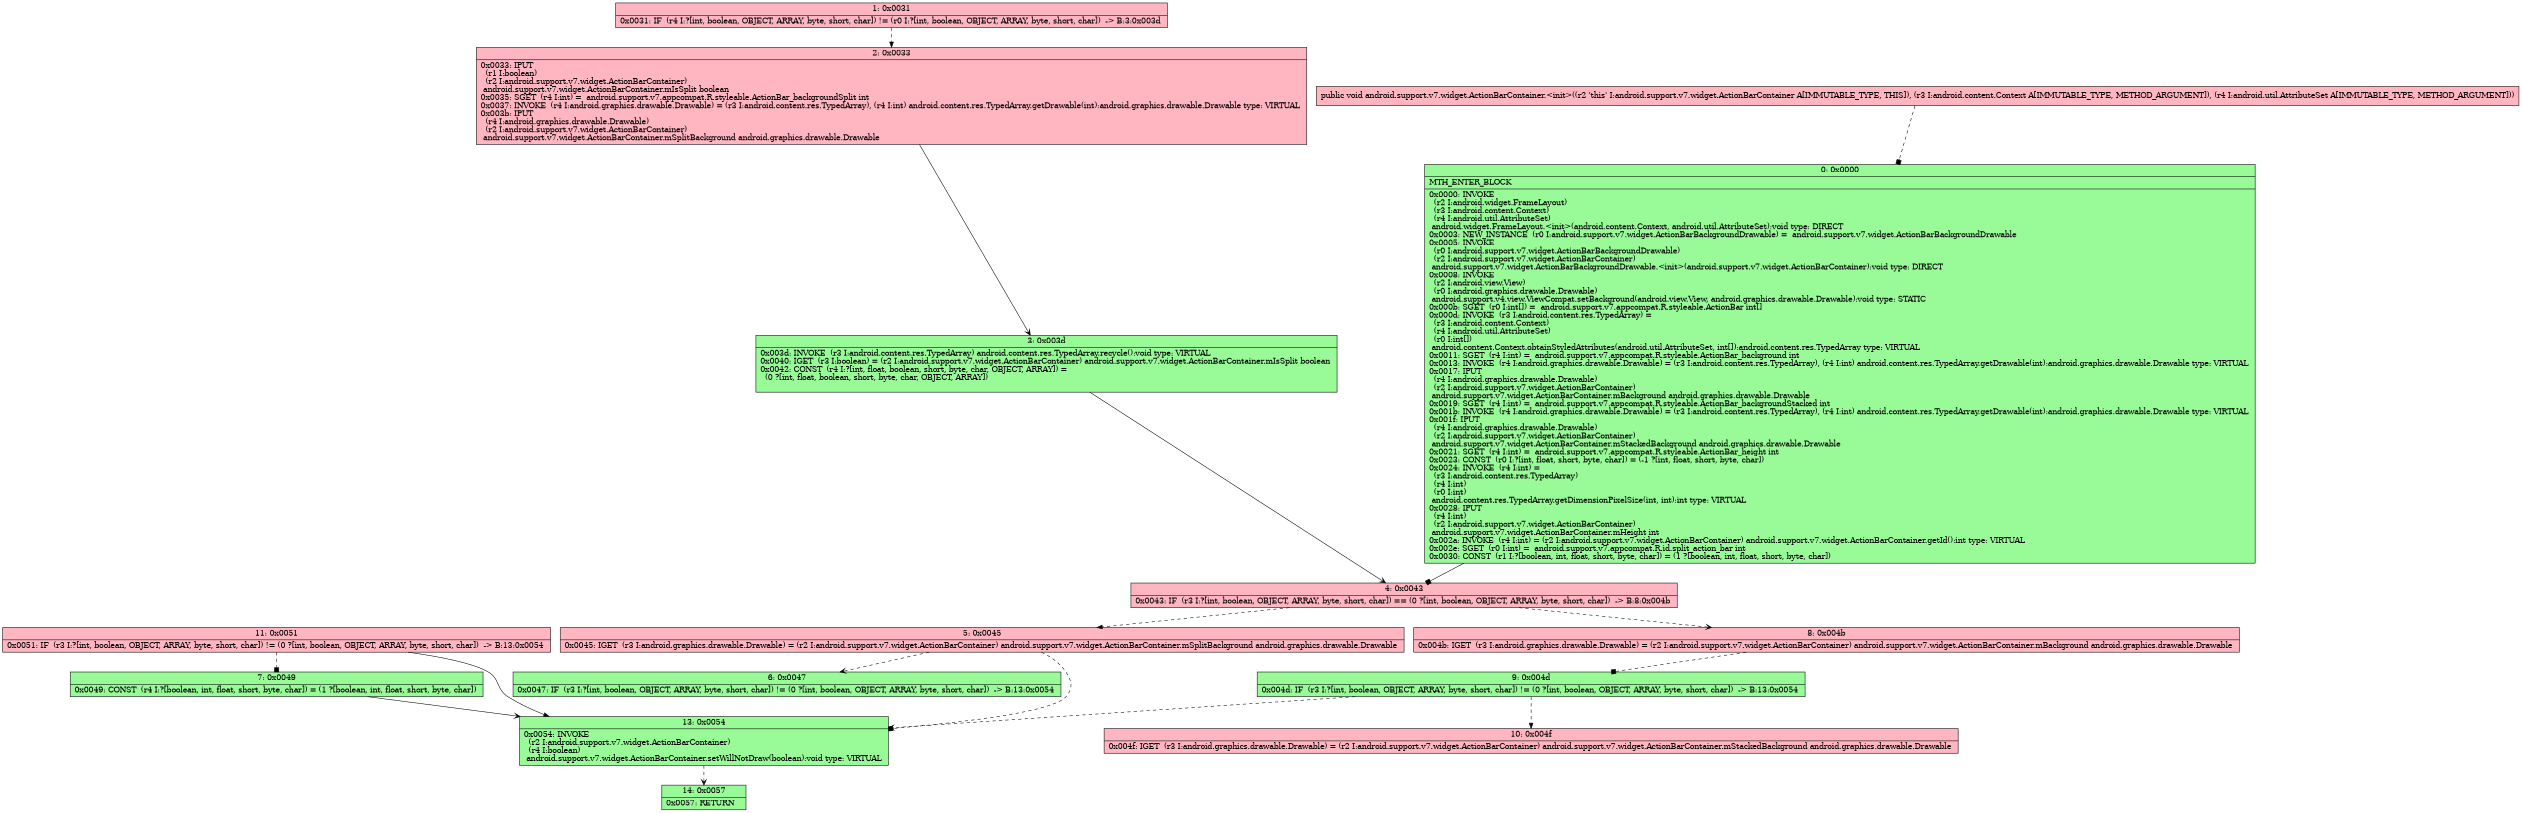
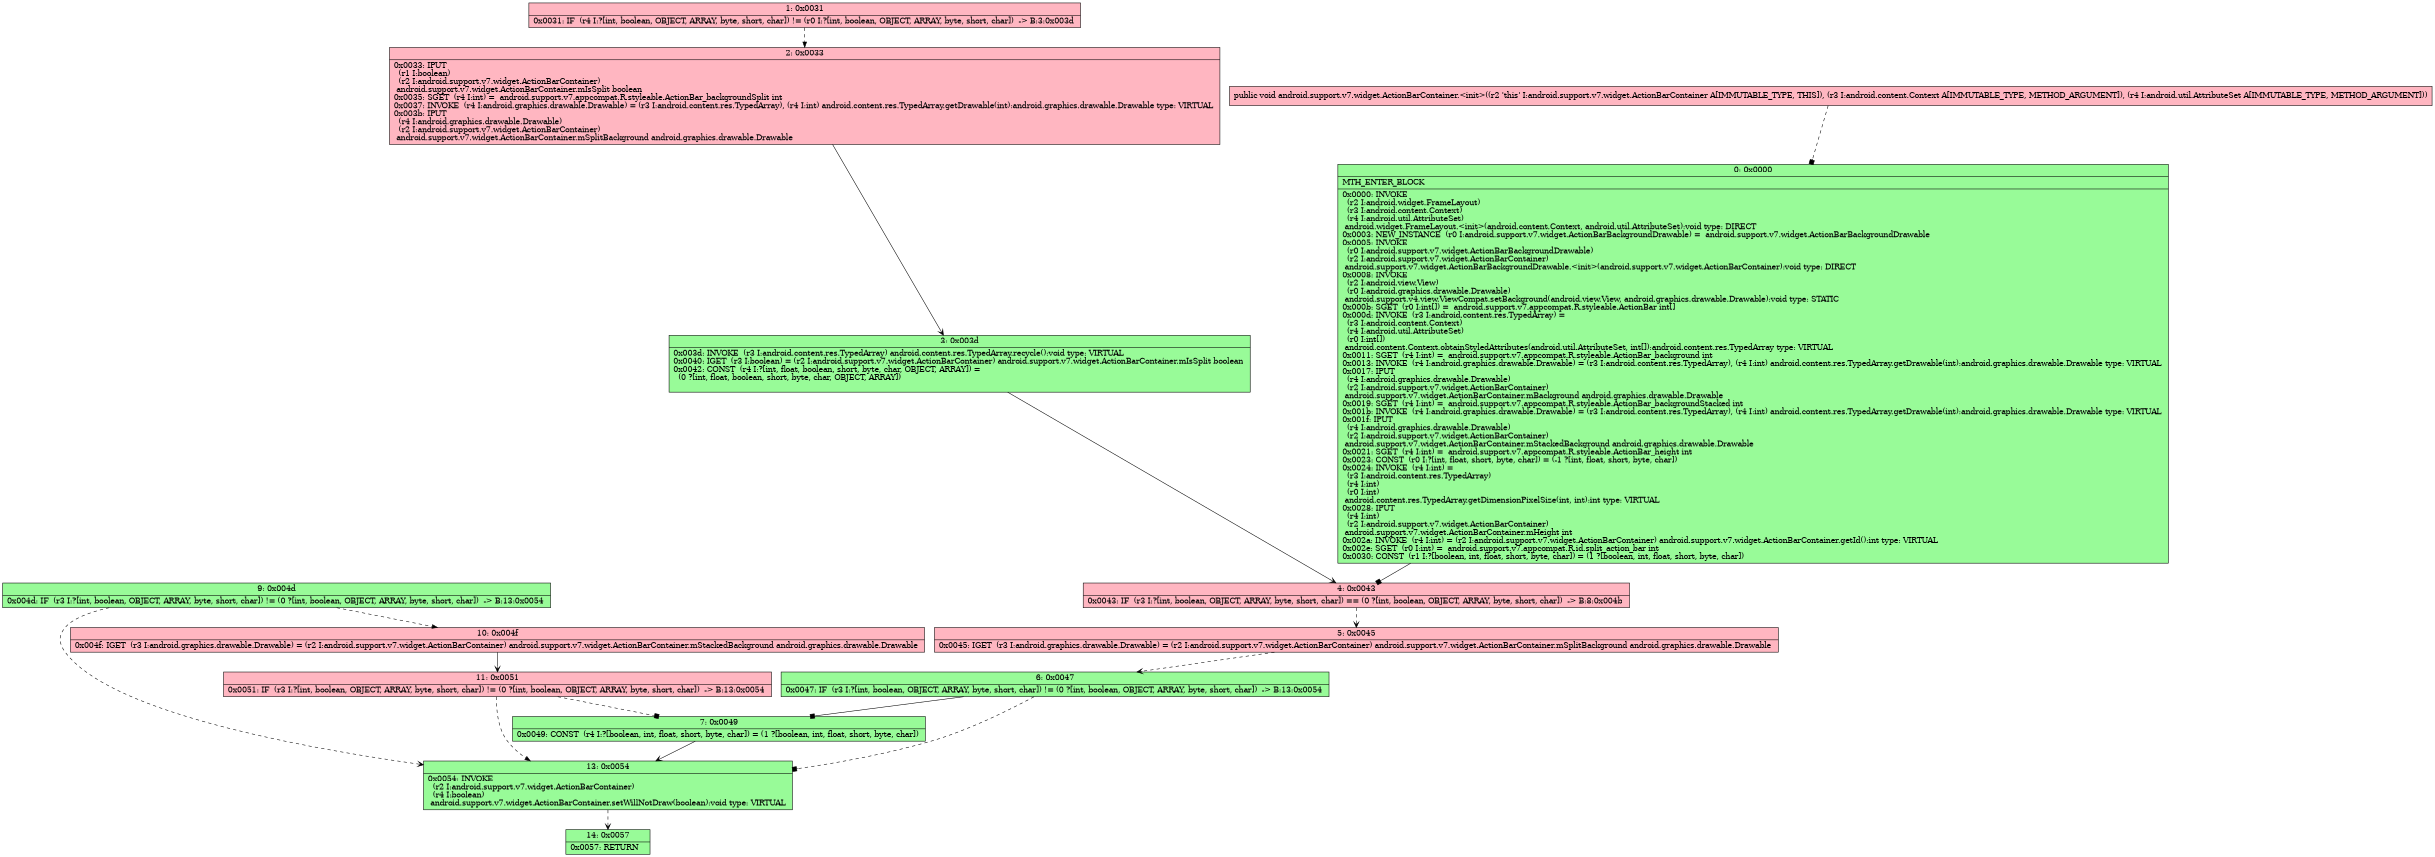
(1196, 617) -> (1356, 615)
(1827, 640) -> none
none -> (498, 659)
(484, 670) -> (502, 732)
none -> (890, 706)
(1011, 714) -> (919, 744)
